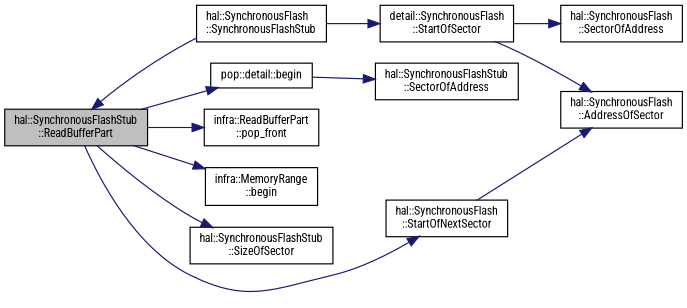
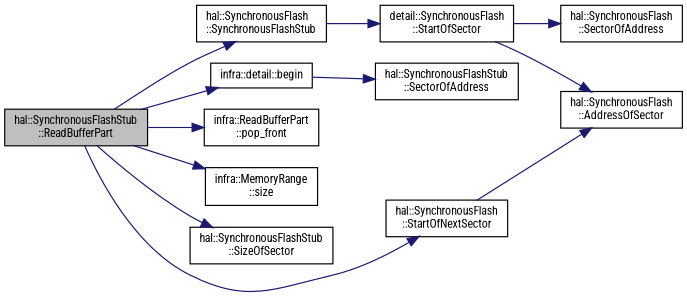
(147, 67) -> (168, 75)
(261, 76) -> (261, 76)
(261, 187) -> (261, 187)
